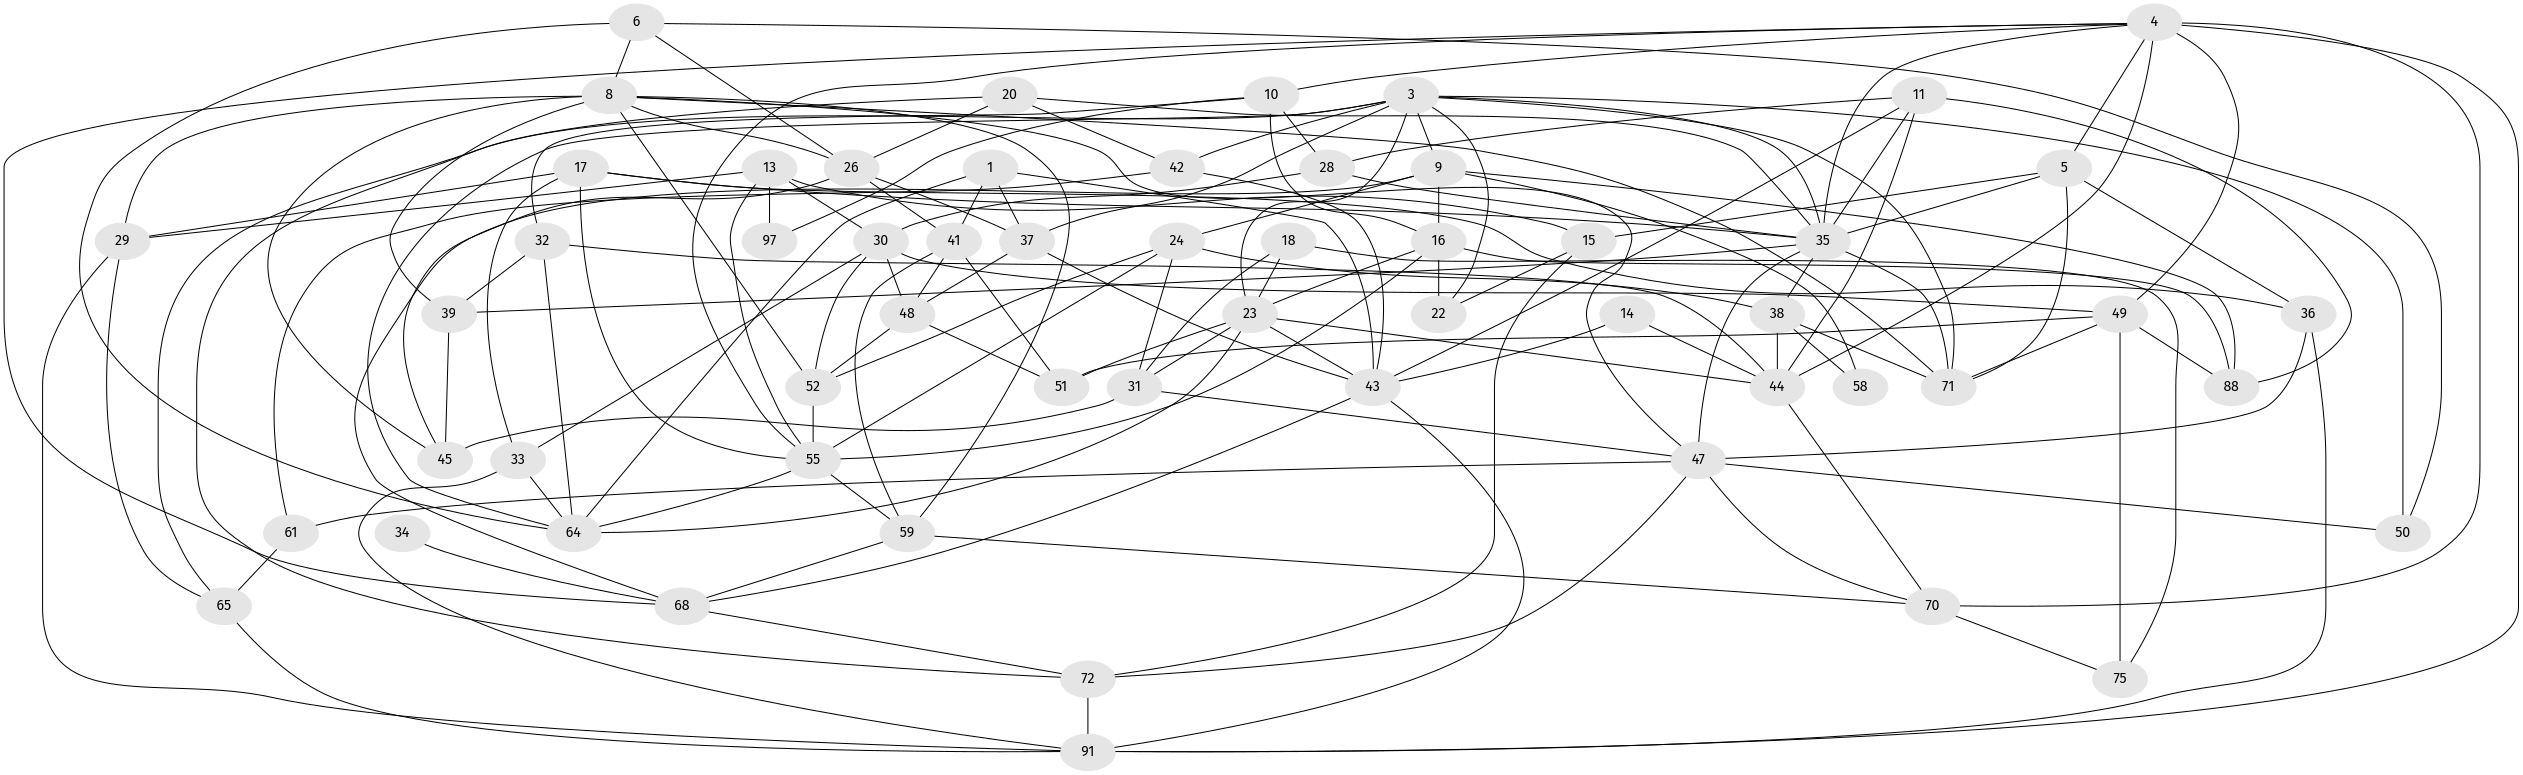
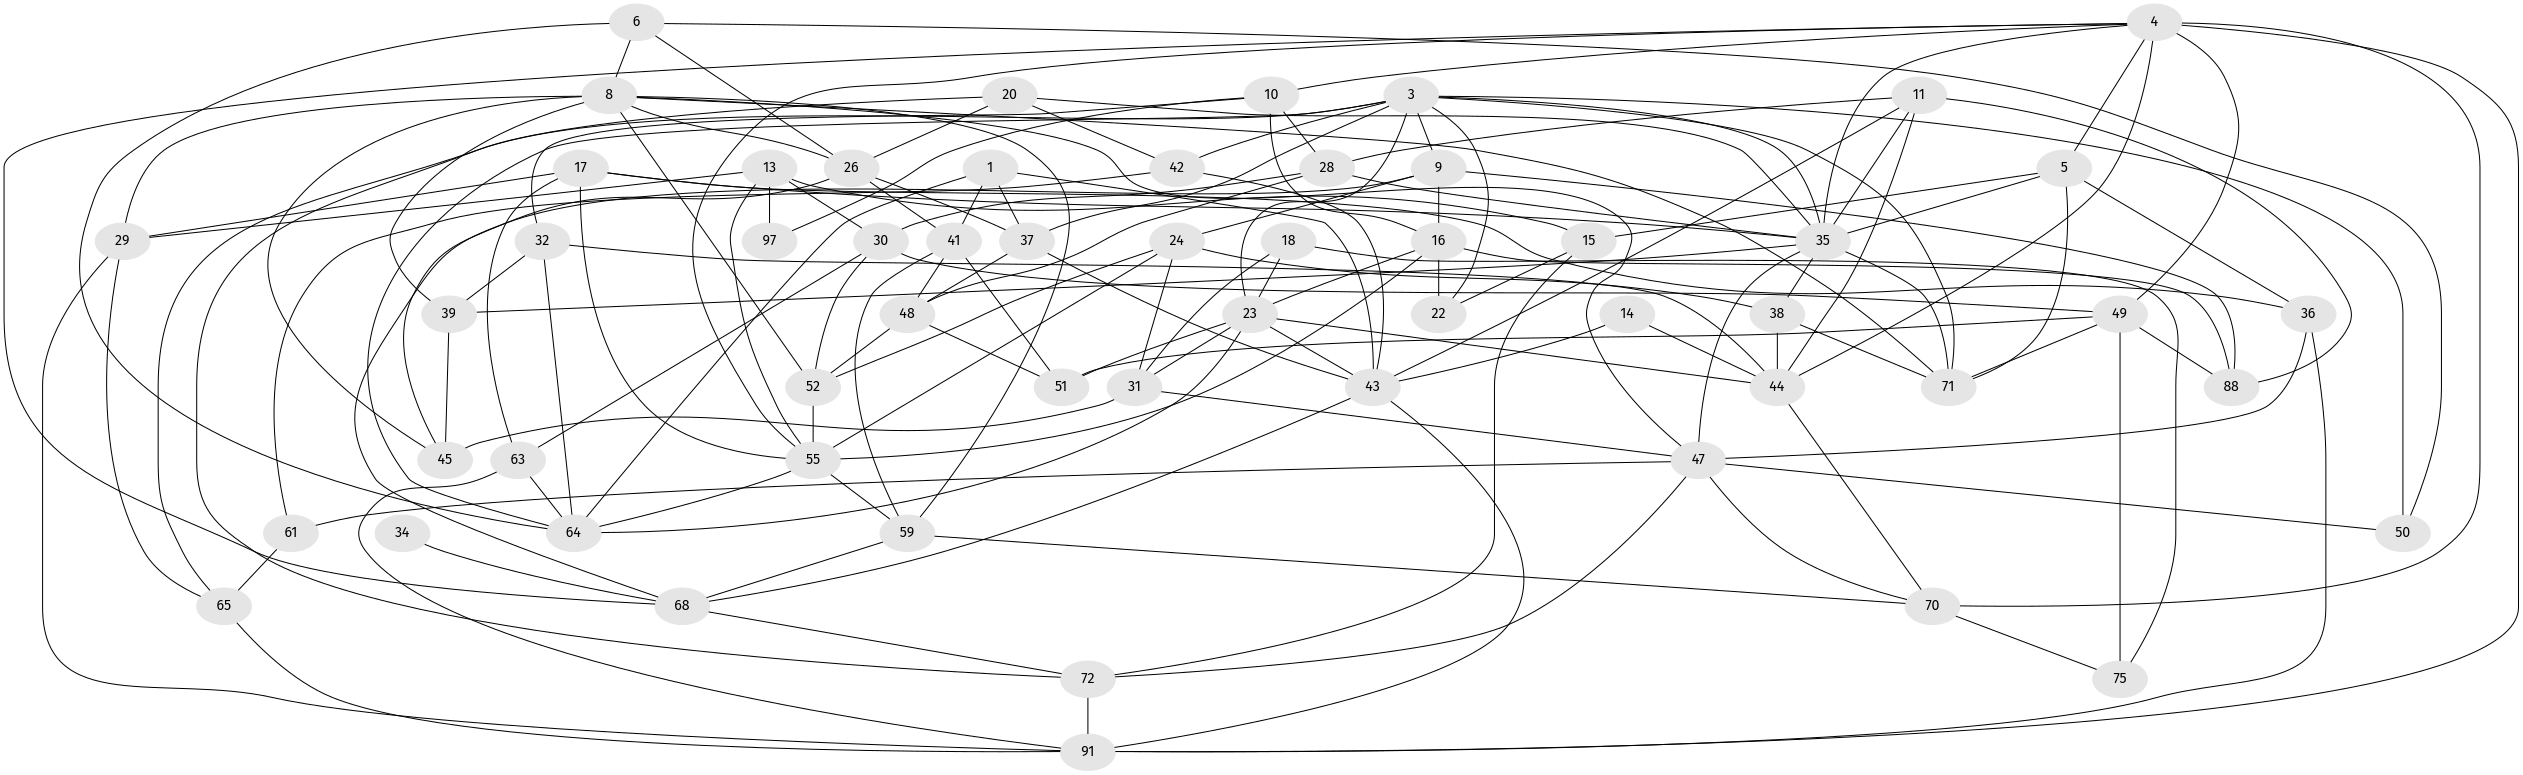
(896, 282) -> (1114, 235)
(1860, 387) -> none
(518, 460) -> (518, 460)
